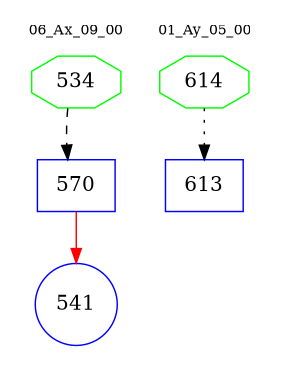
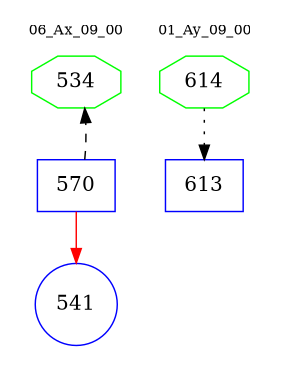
(205, 31) -> (205, 31)
(67, 127) -> (86, 141)
